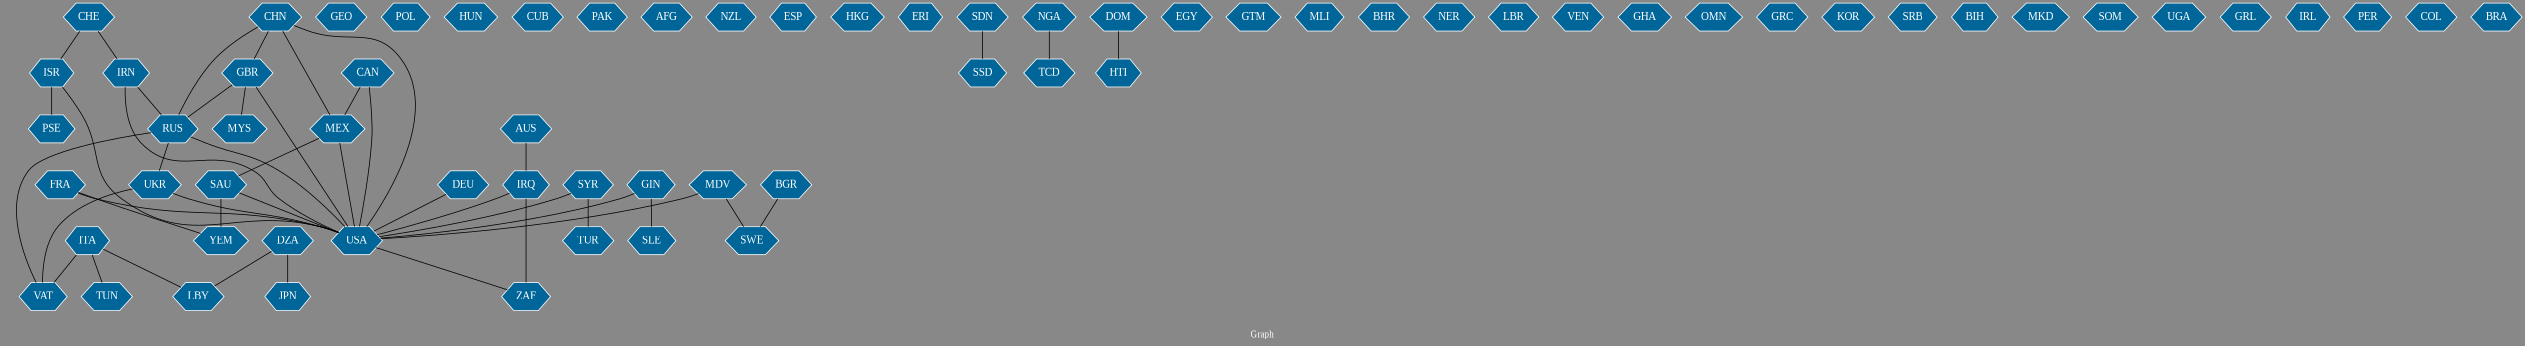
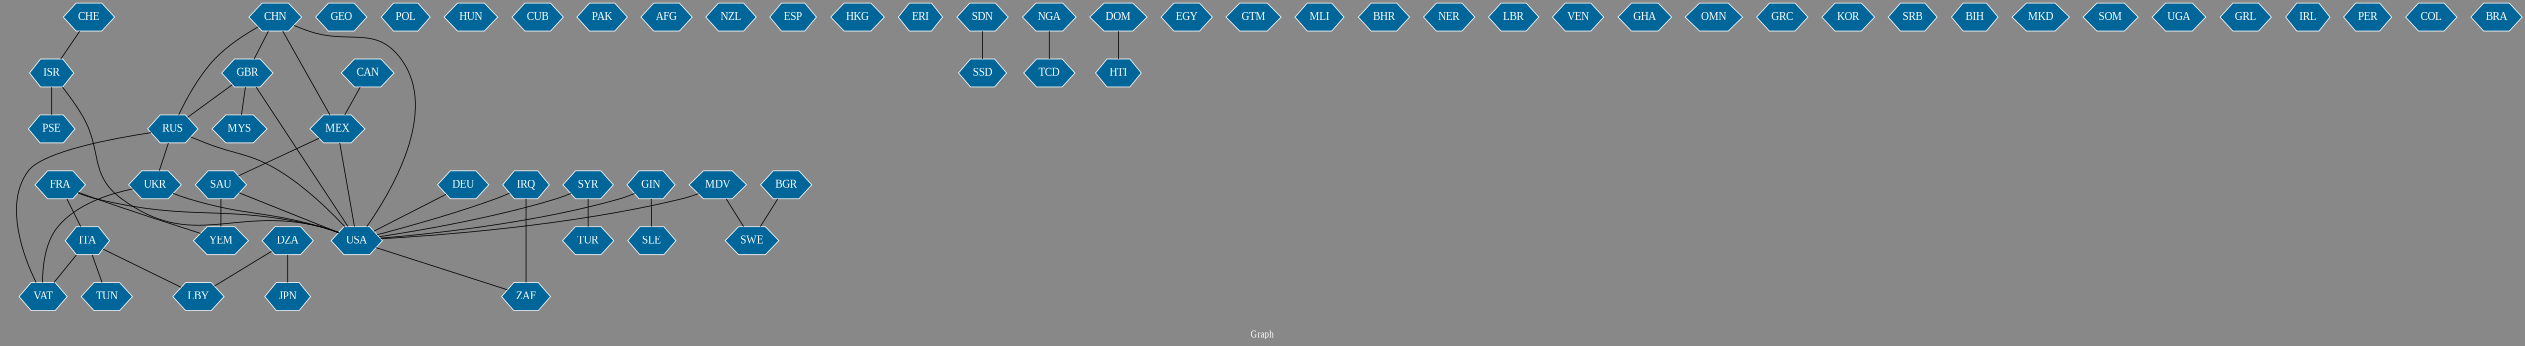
(126, 73) -> none
(526, 129) -> none
(370, 157) -> none
none -> (76, 217)
